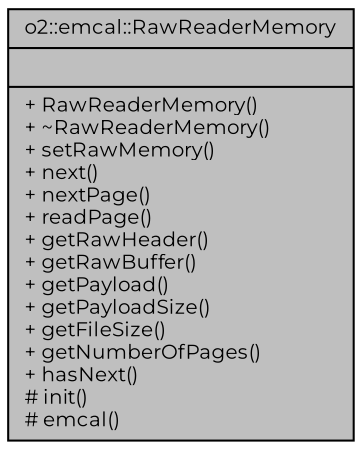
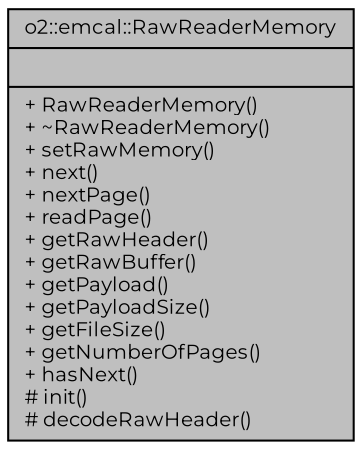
(73, 420) -> (139, 420)
